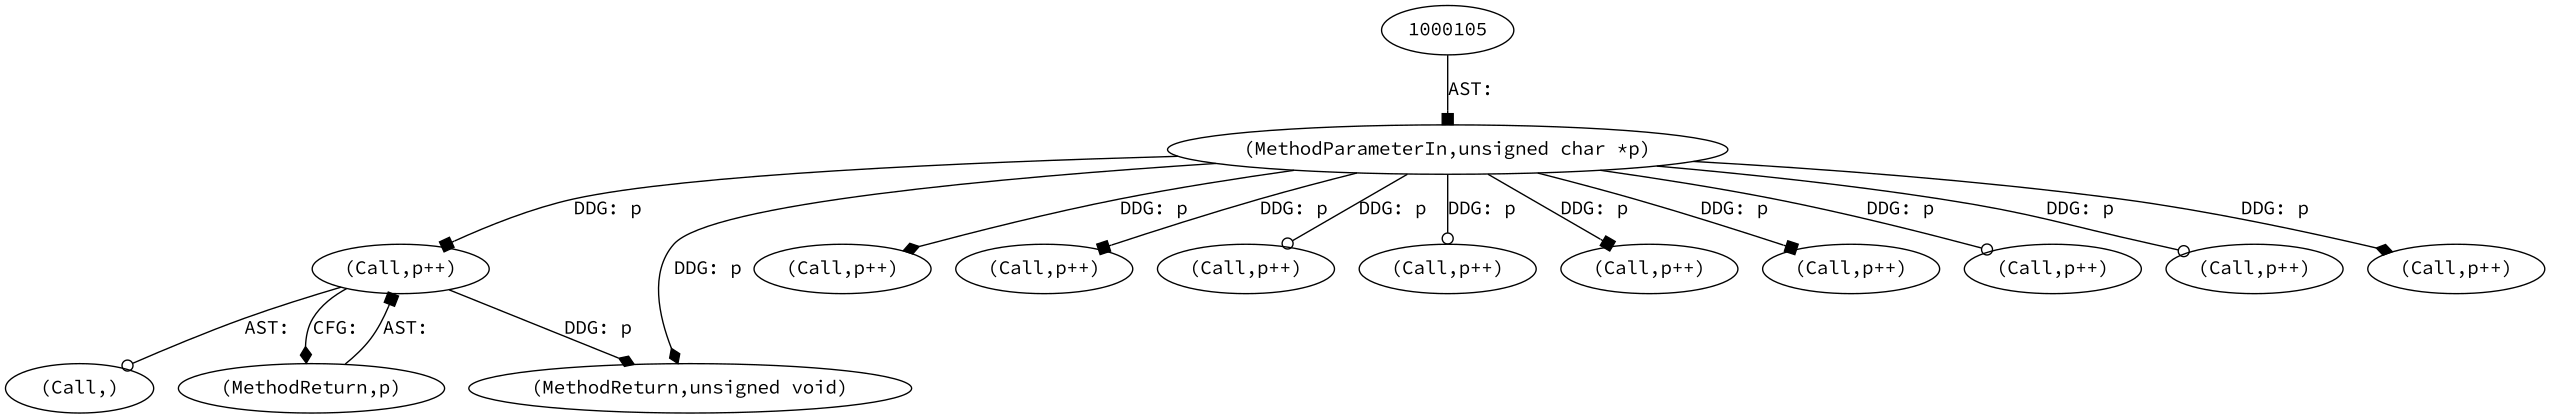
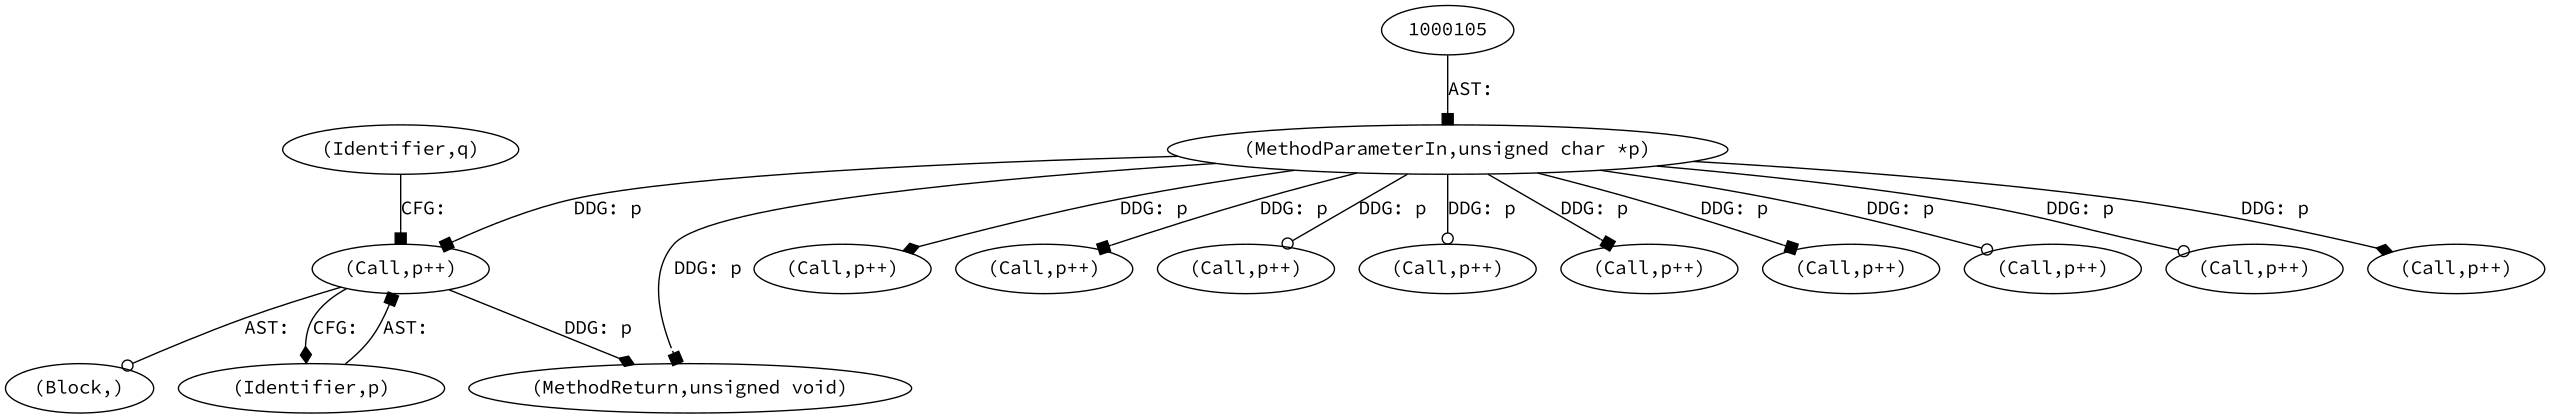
none -> (401, 150)
(887, 193) -> (887, 193)
(80, 388) -> (80, 388)
(311, 388) -> (311, 388)
